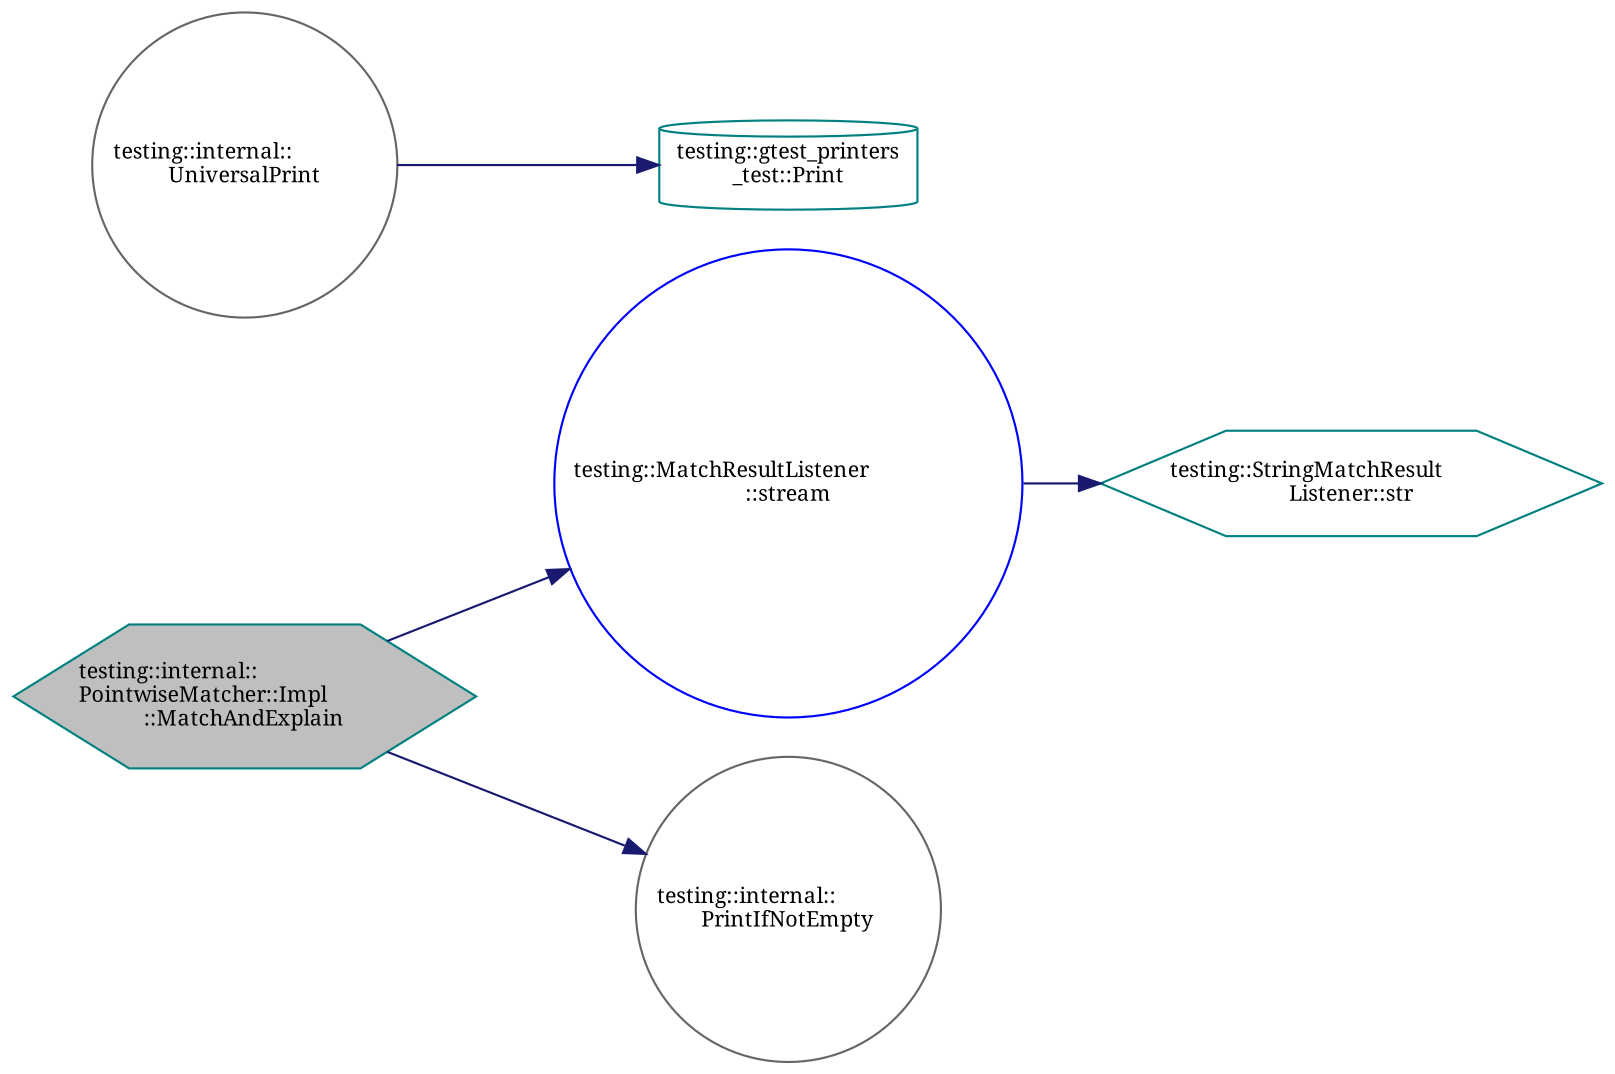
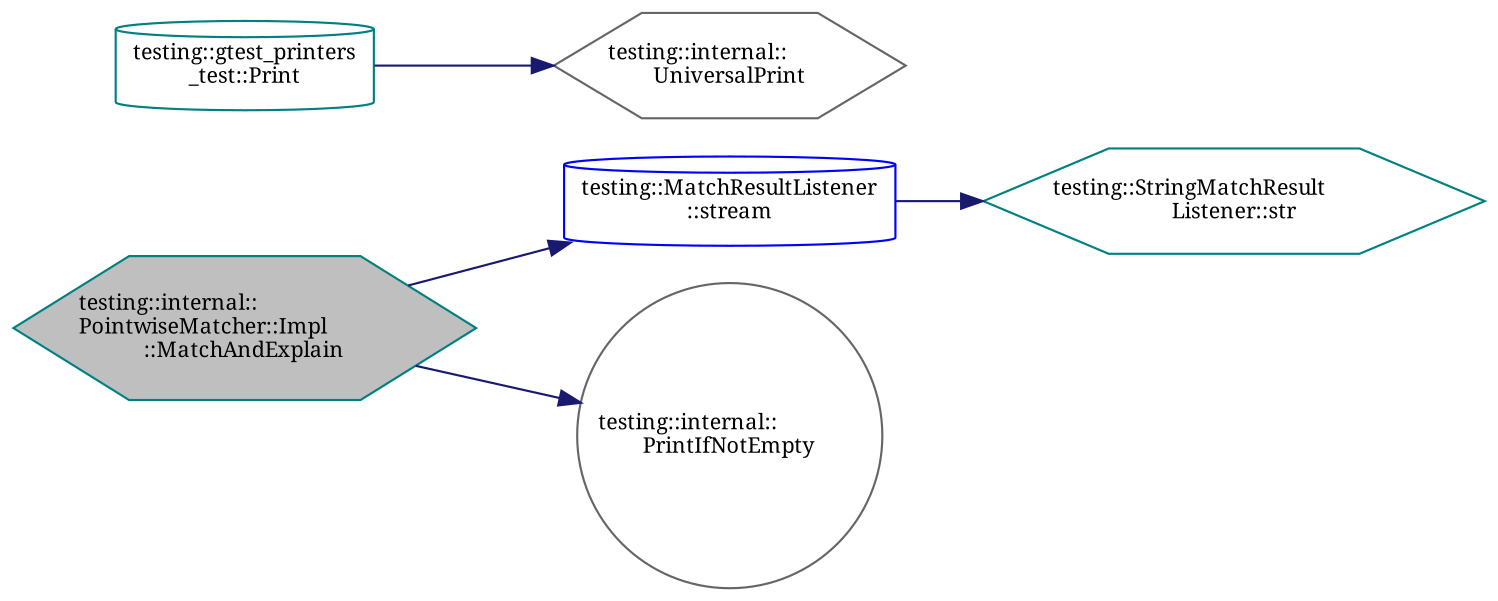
(245, 165) -> (730, 66)
(517, 165) -> (453, 66)
(788, 483) -> (730, 201)
